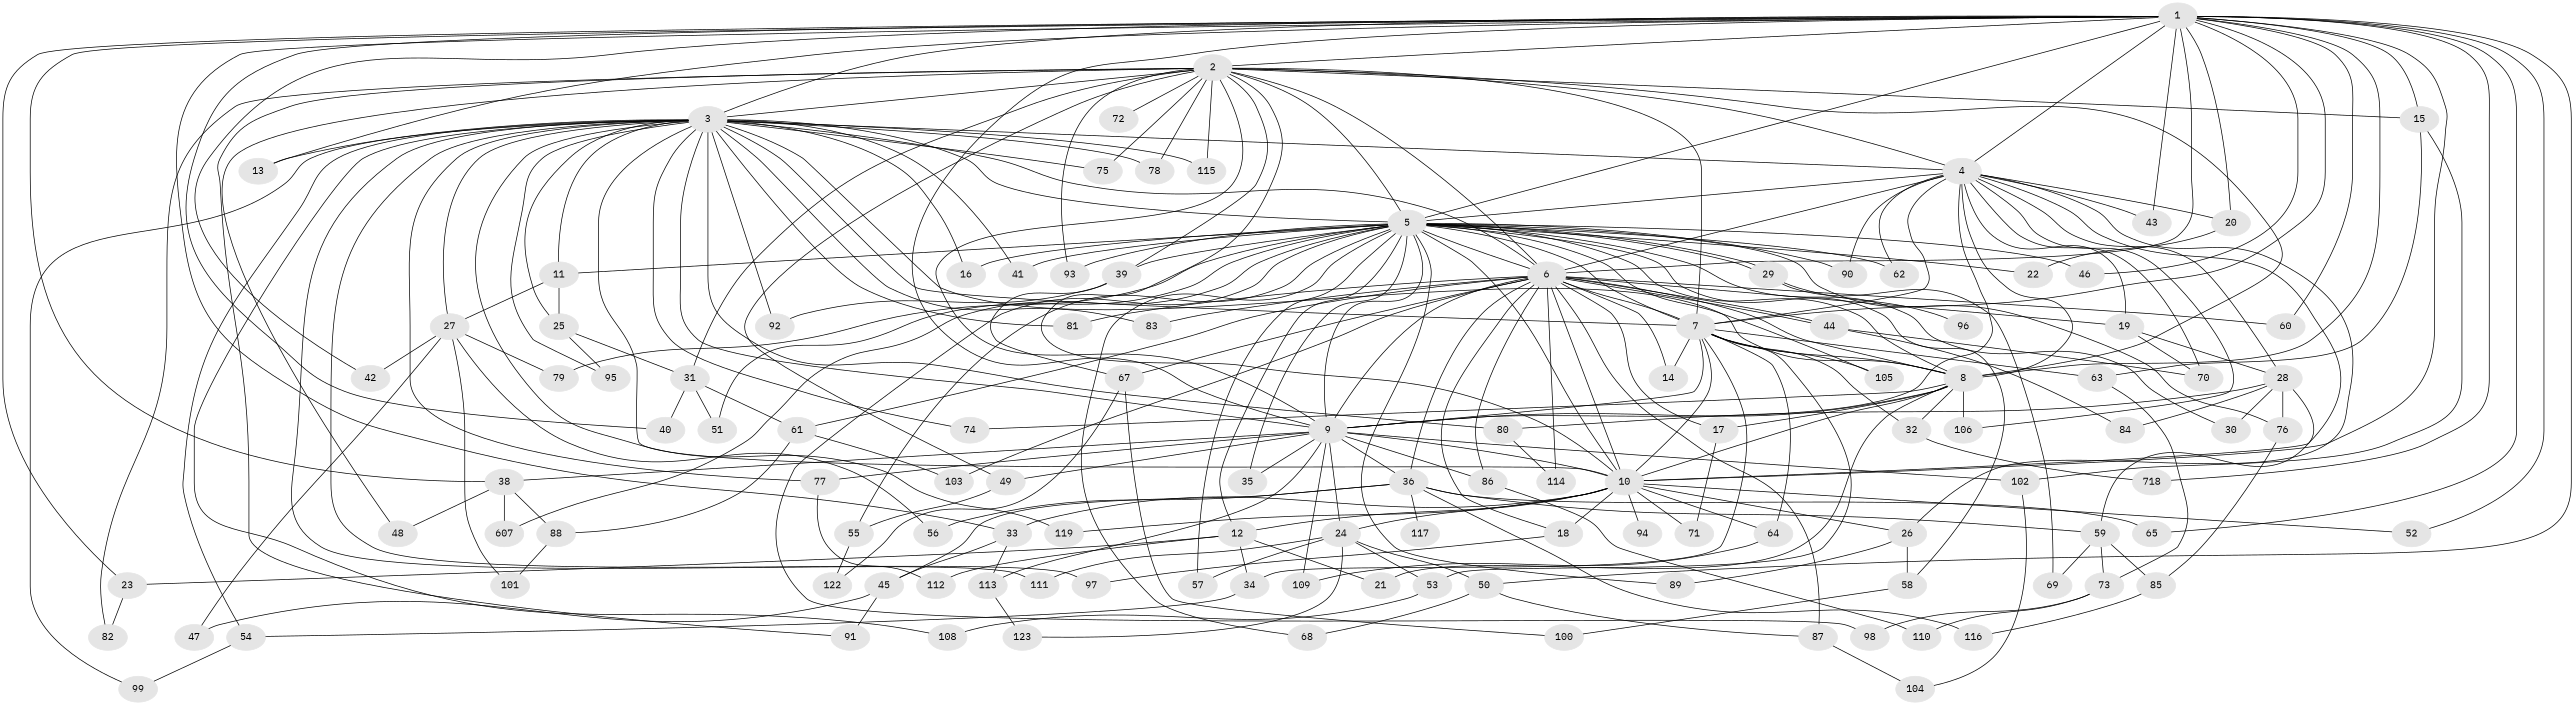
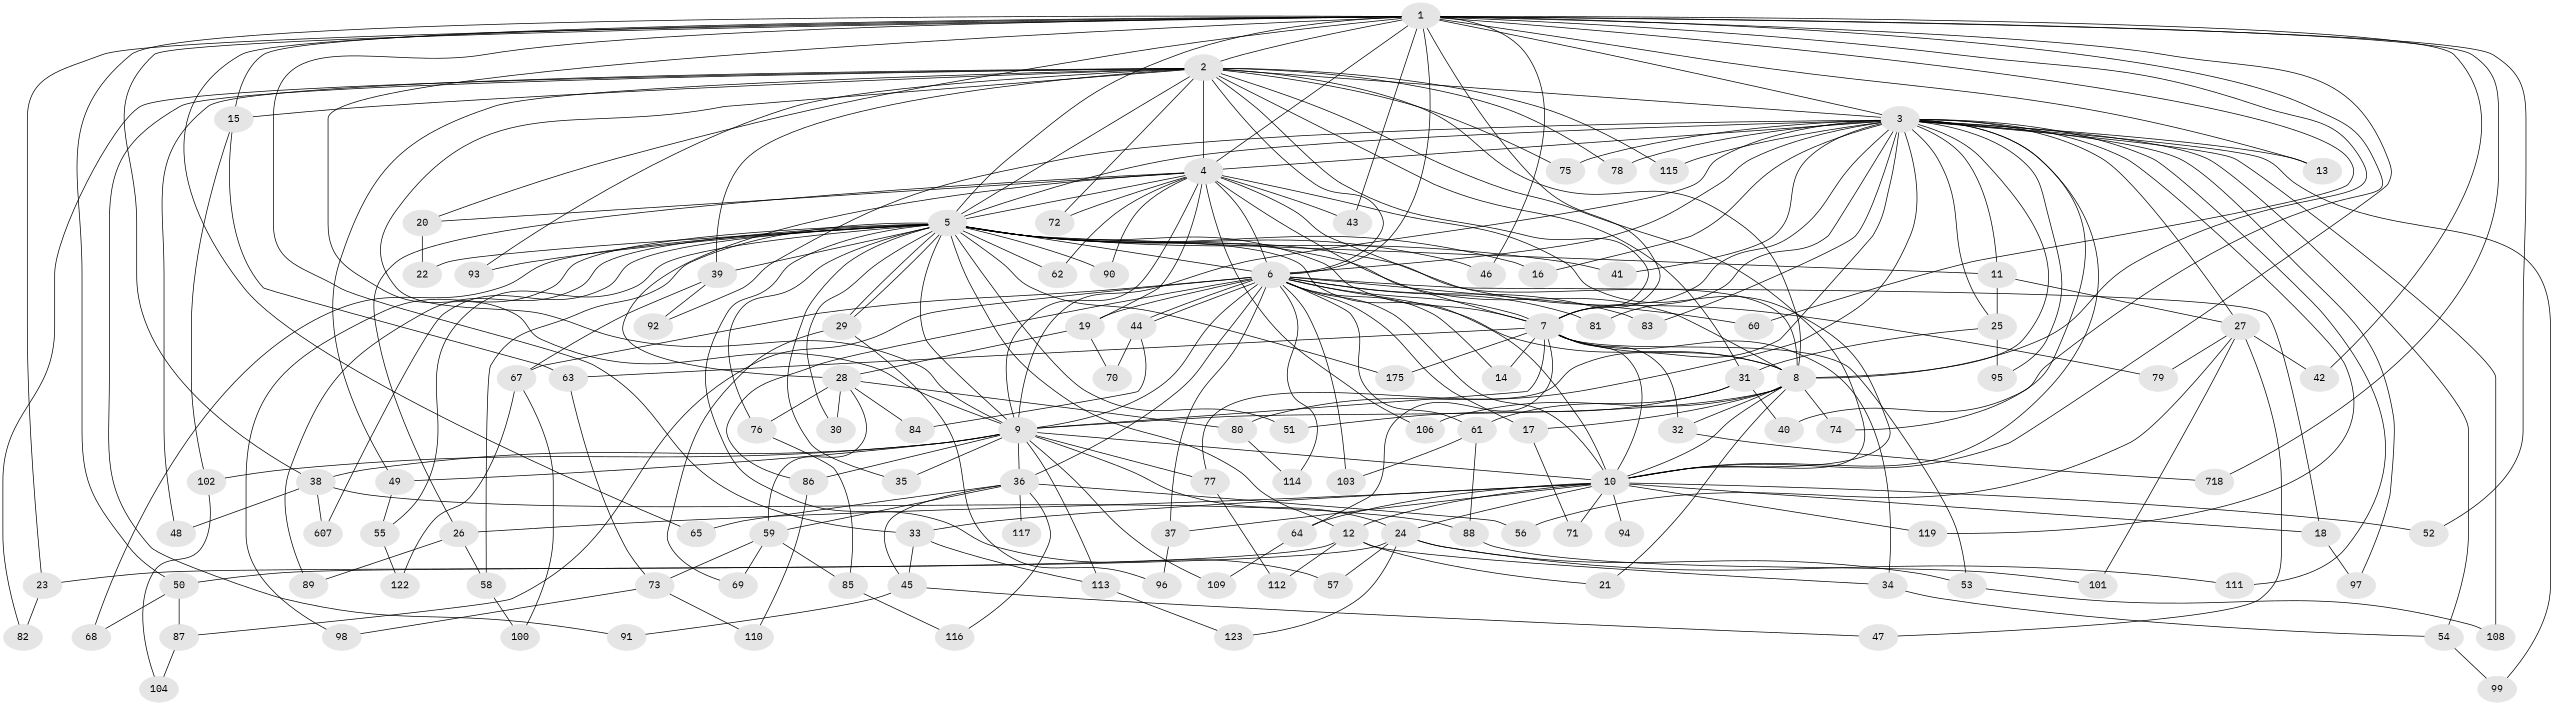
(2116, 256) -> (1128, 195)
(1884, 378) -> (1395, 378)
none -> (1171, 534)
